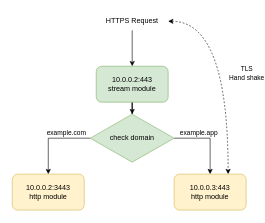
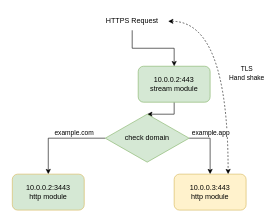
(132, 84) -> (174, 84)
(132, 138) -> (147, 138)
(48, 192) -> (48, 192)
